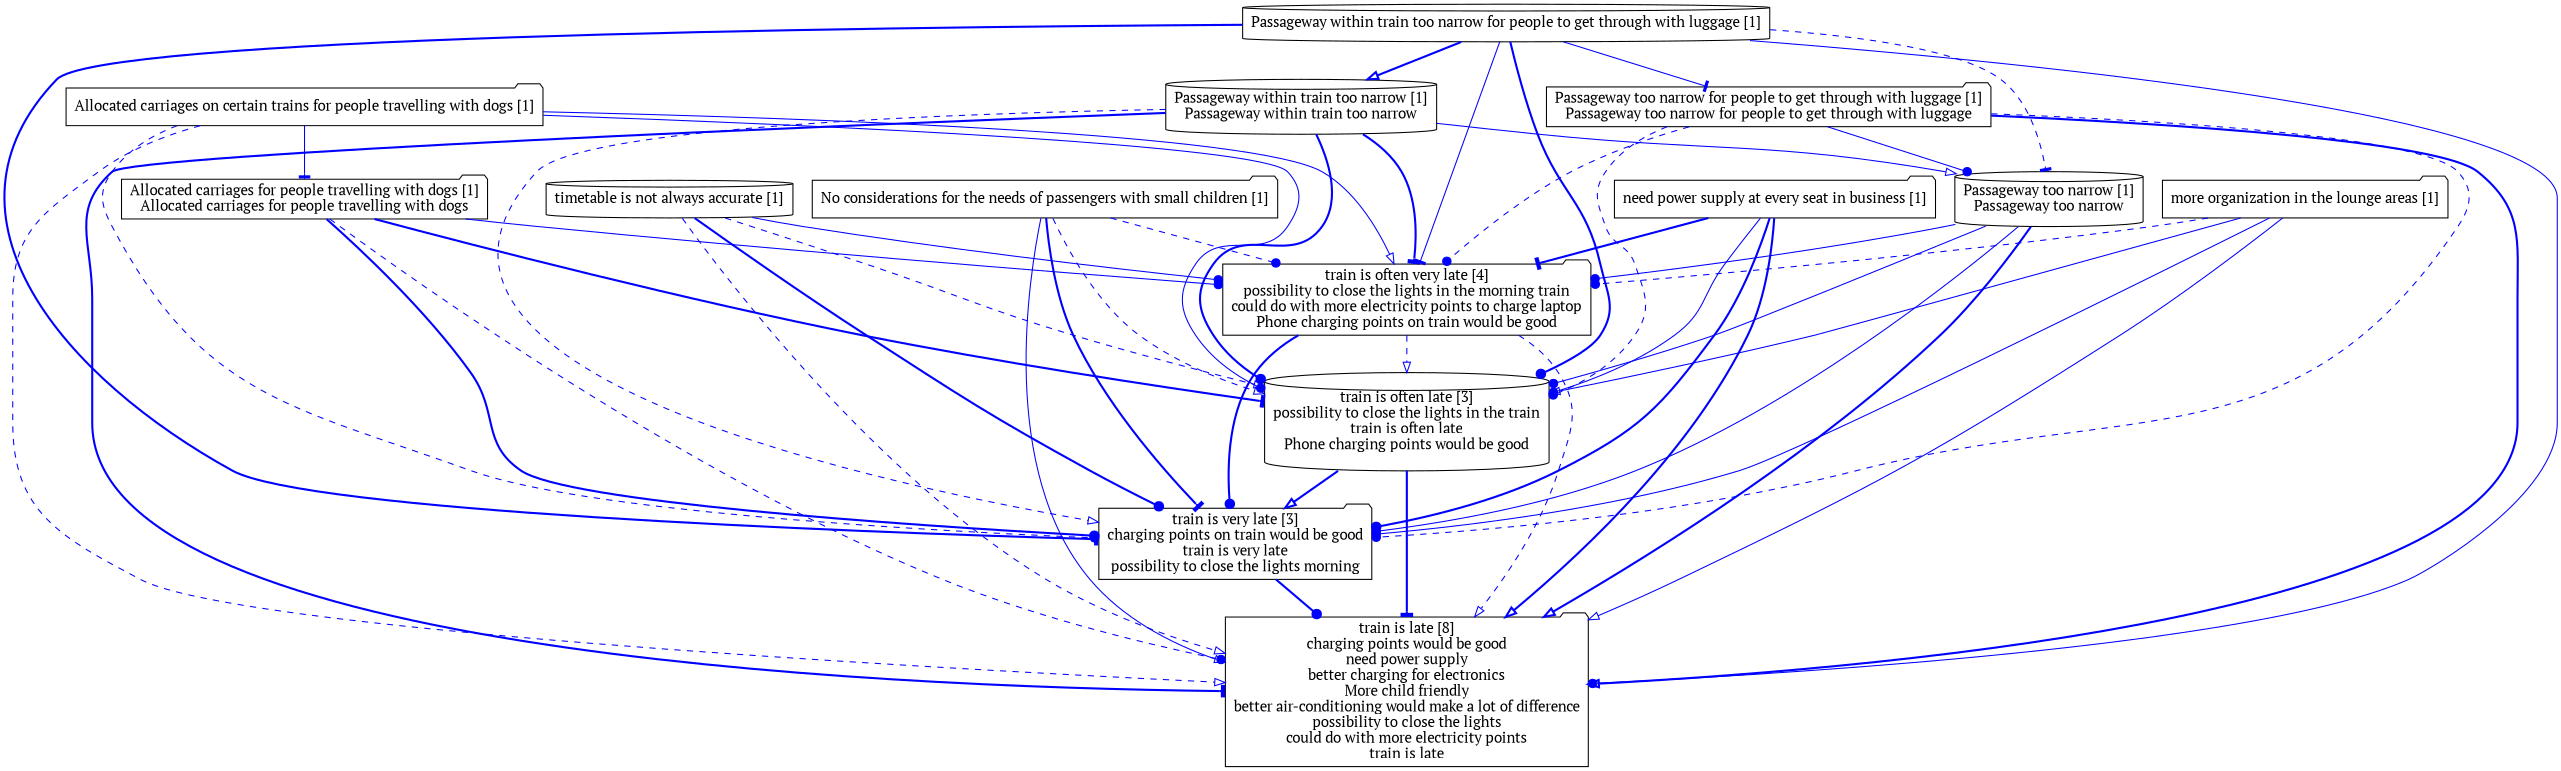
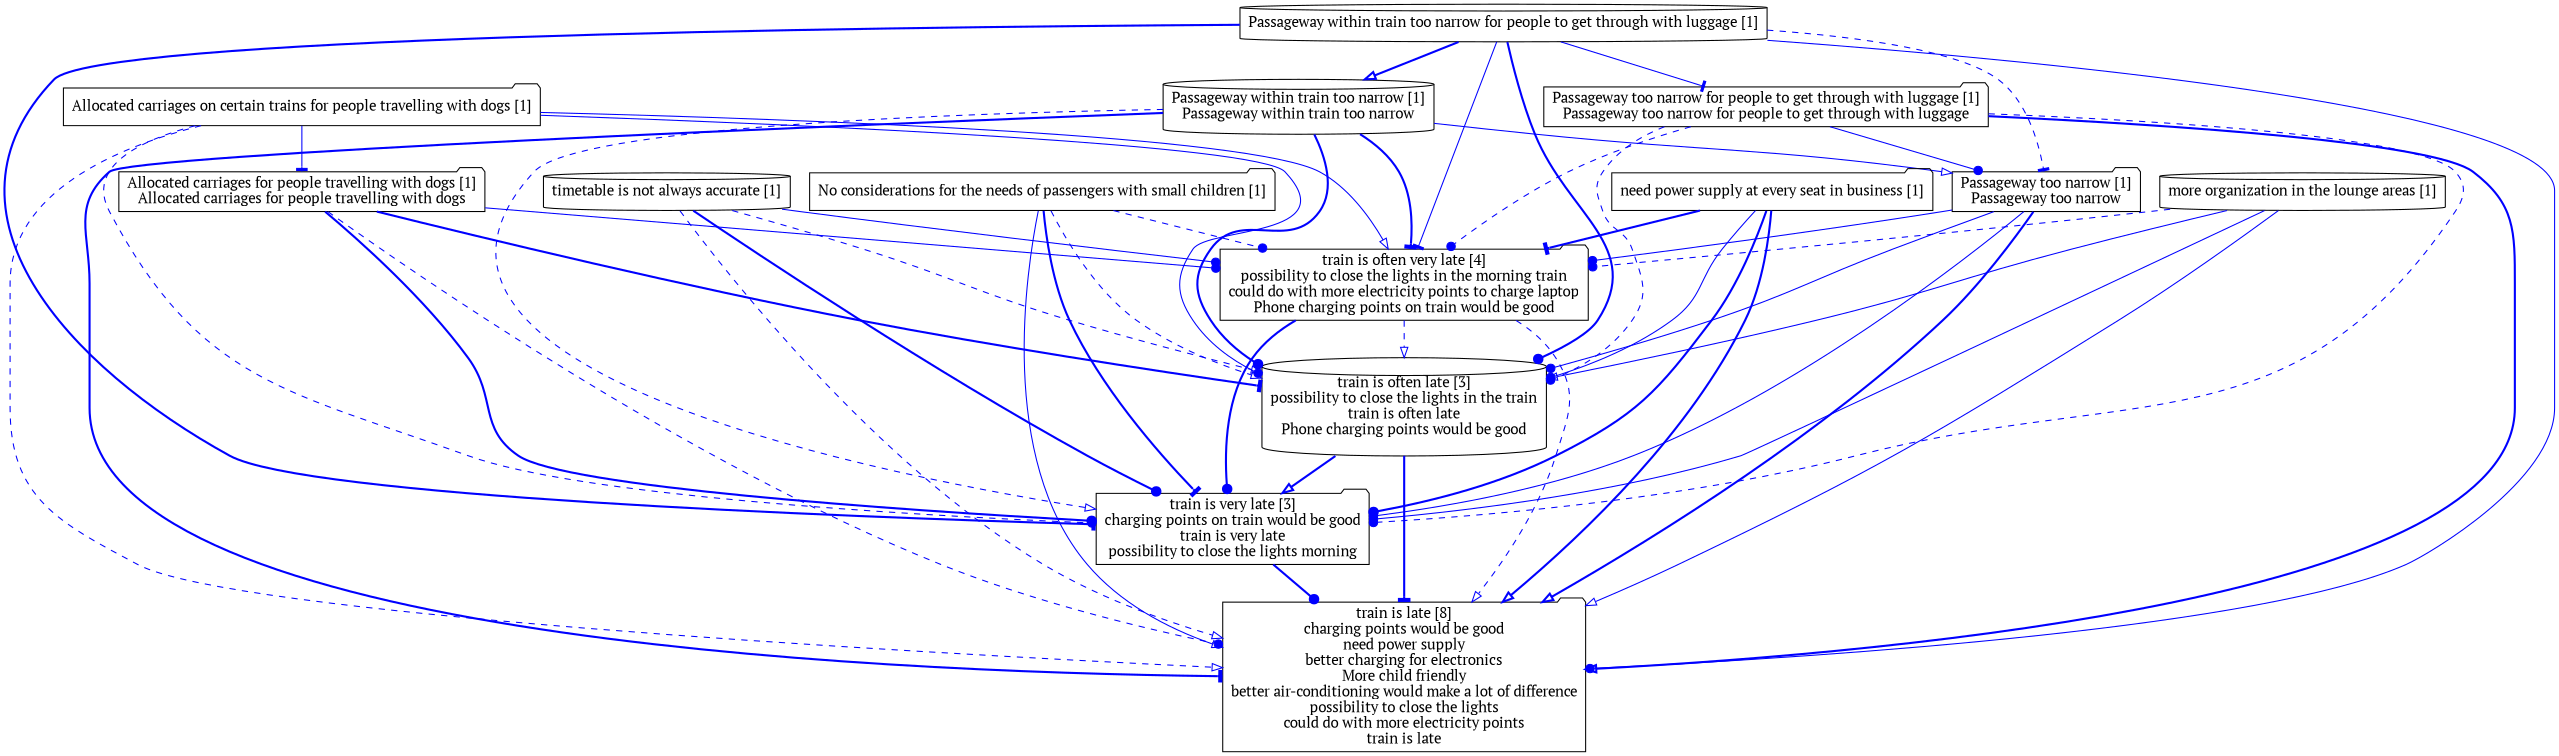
(2049, 199) -> (2046, 192)
(2305, 199) -> (2303, 192)
